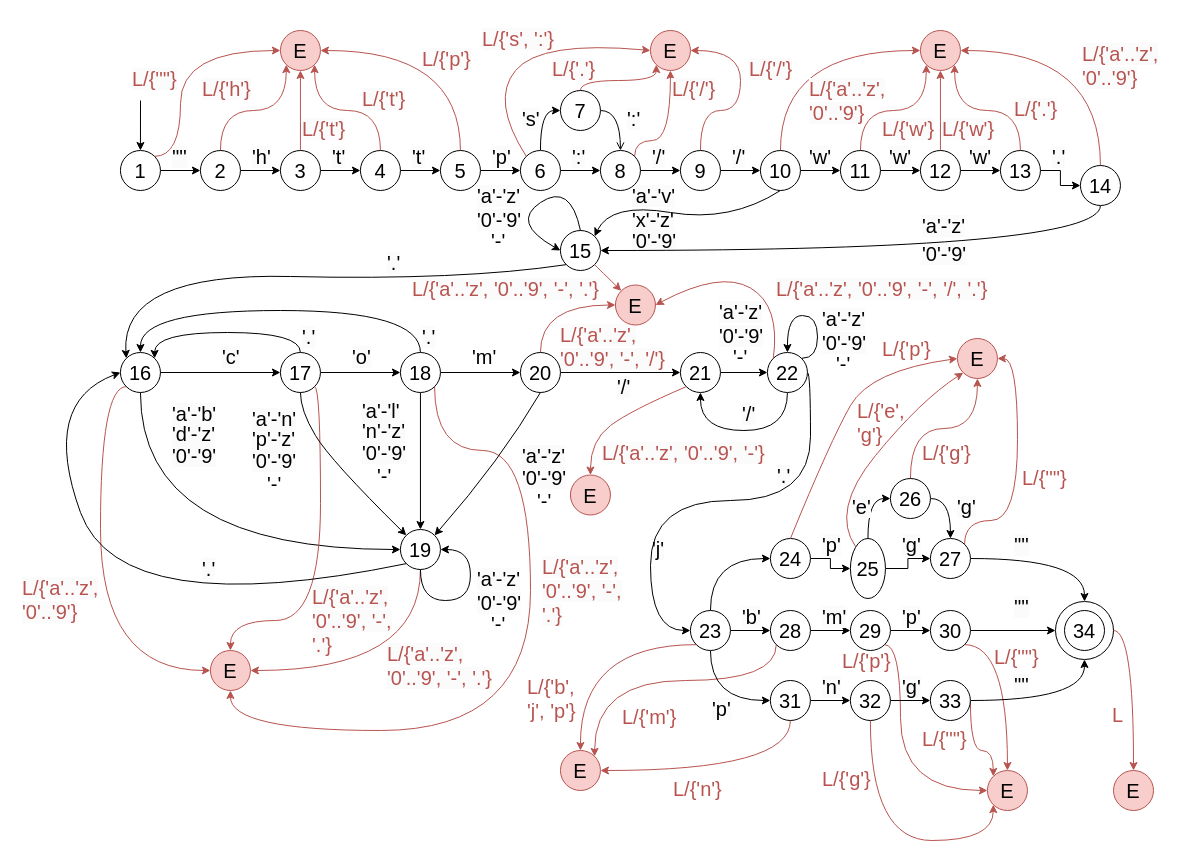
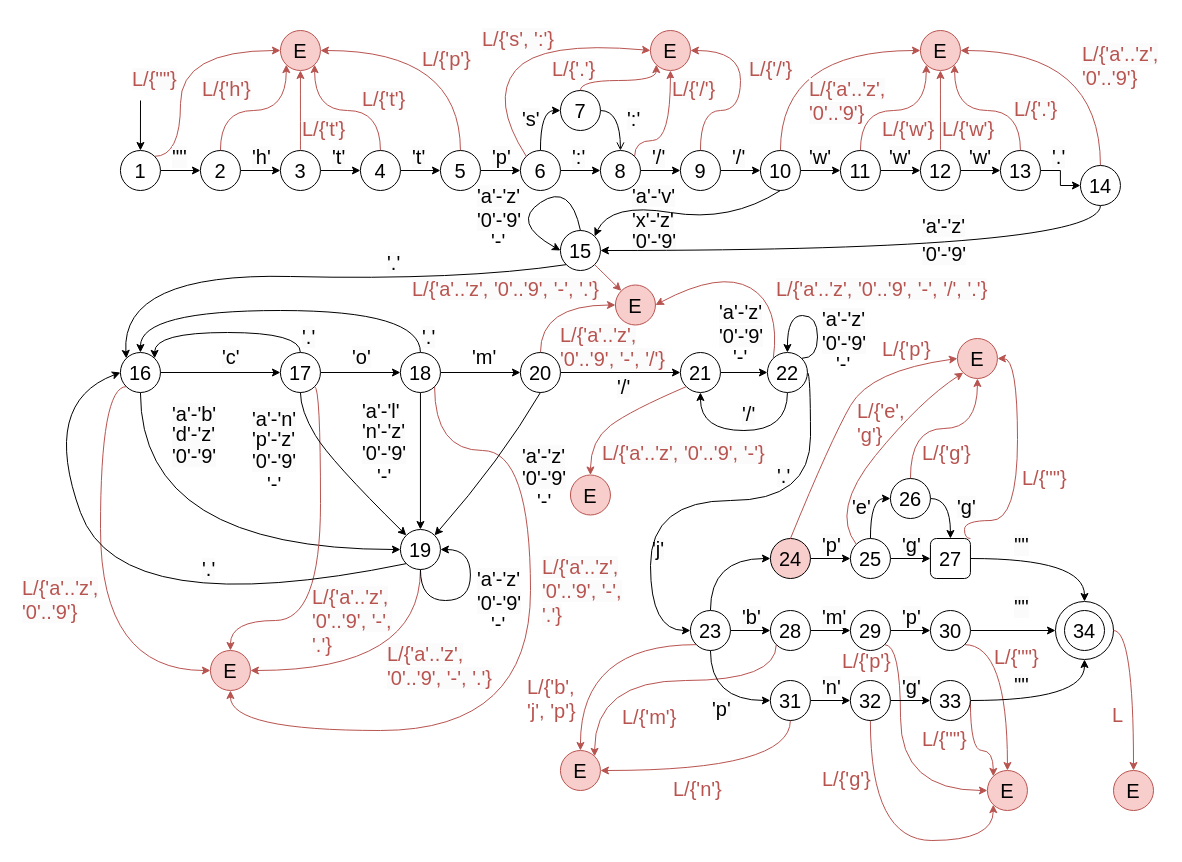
(790, 559) -> (790, 559)
(950, 559) -> (950, 559)
(868, 569) -> (870, 559)
